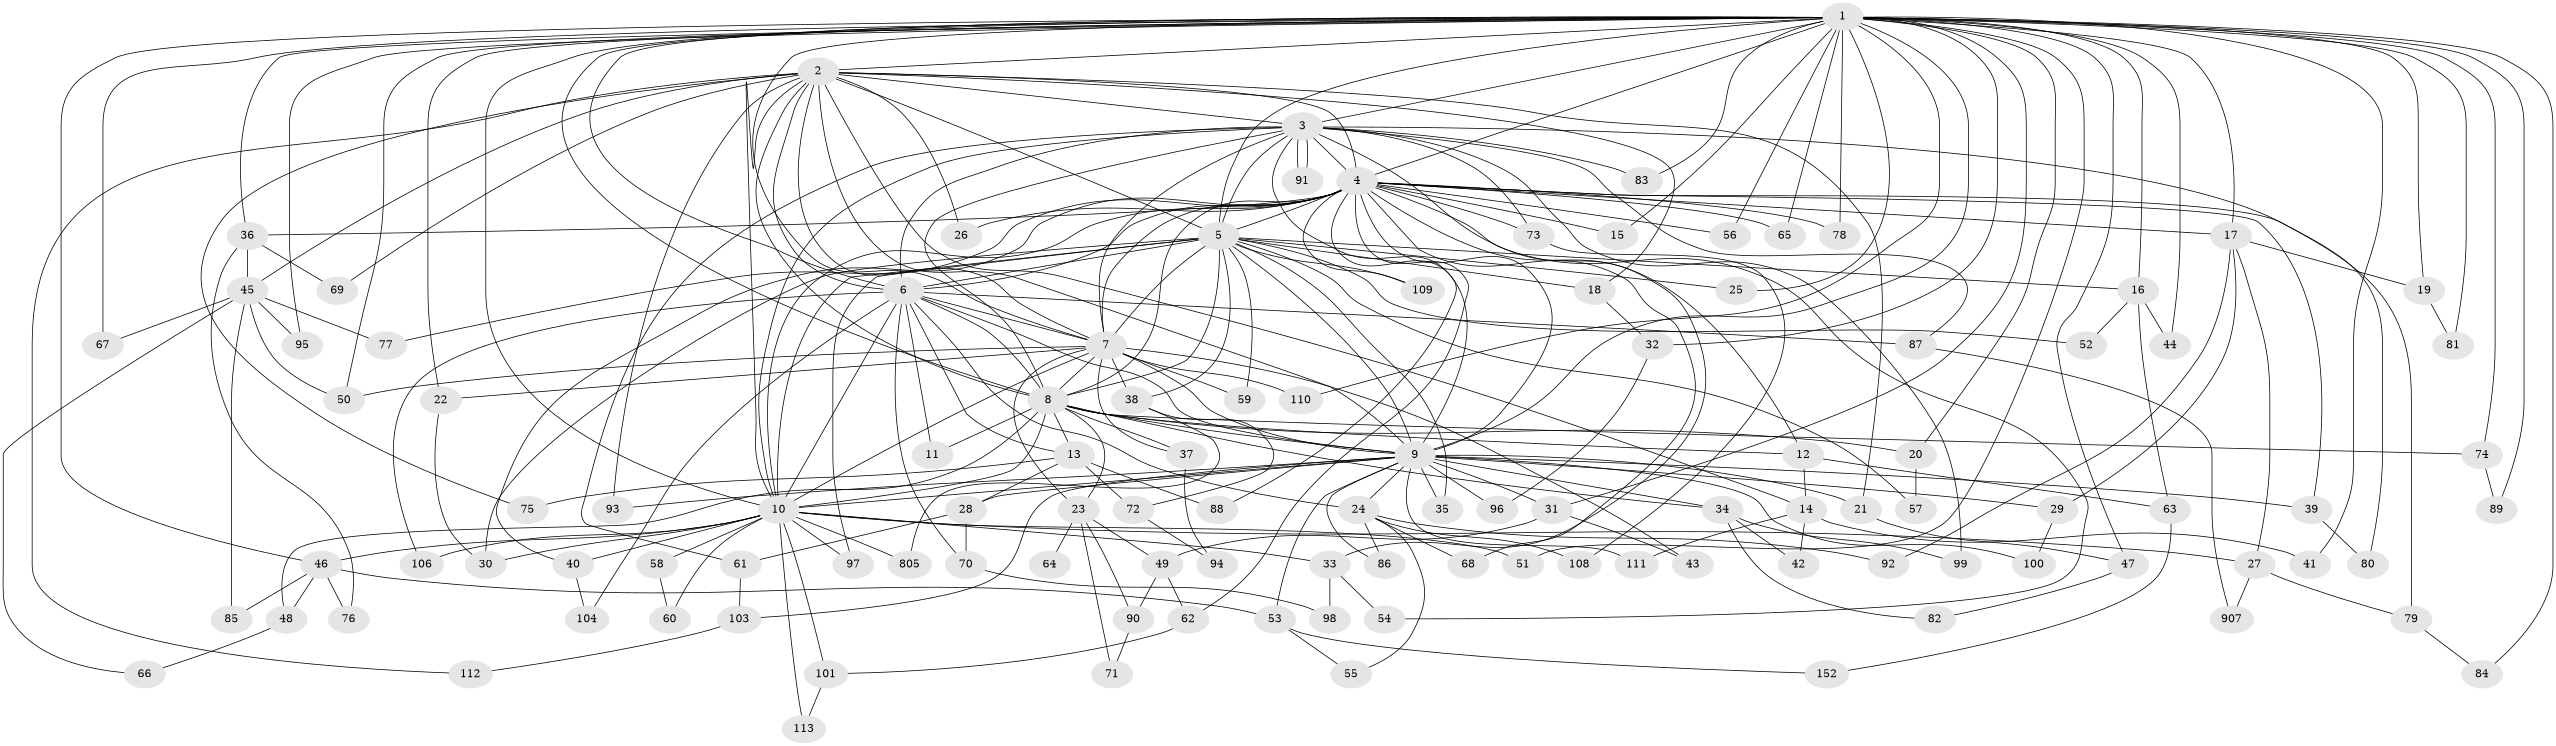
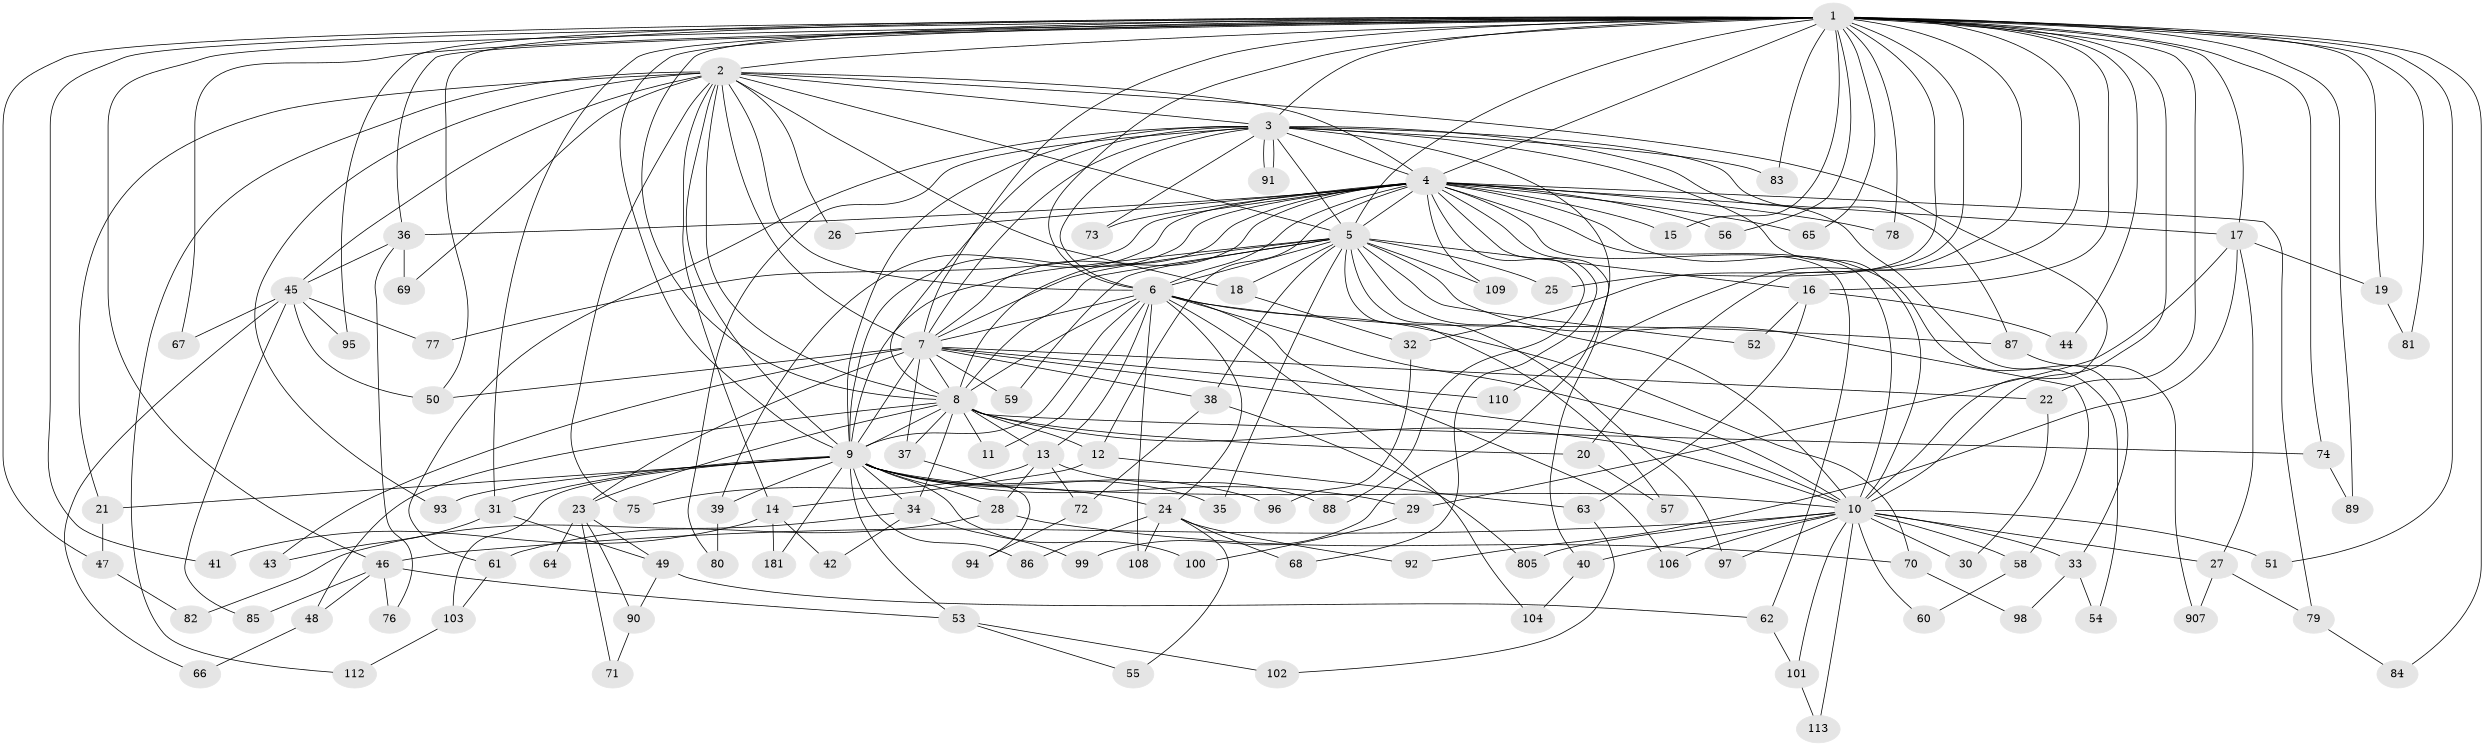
(789, 291) -> (1826, 340)
(1782, 343) -> (1142, 428)
(1637, 565) -> (774, 565)
(1827, 674) -> (1277, 674)
